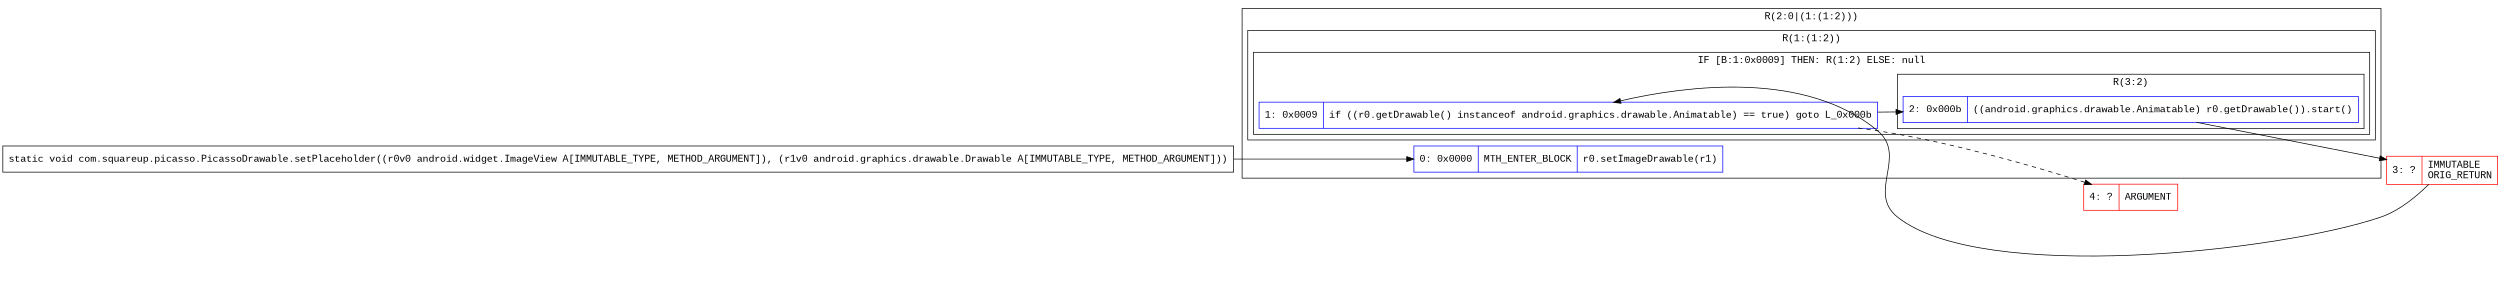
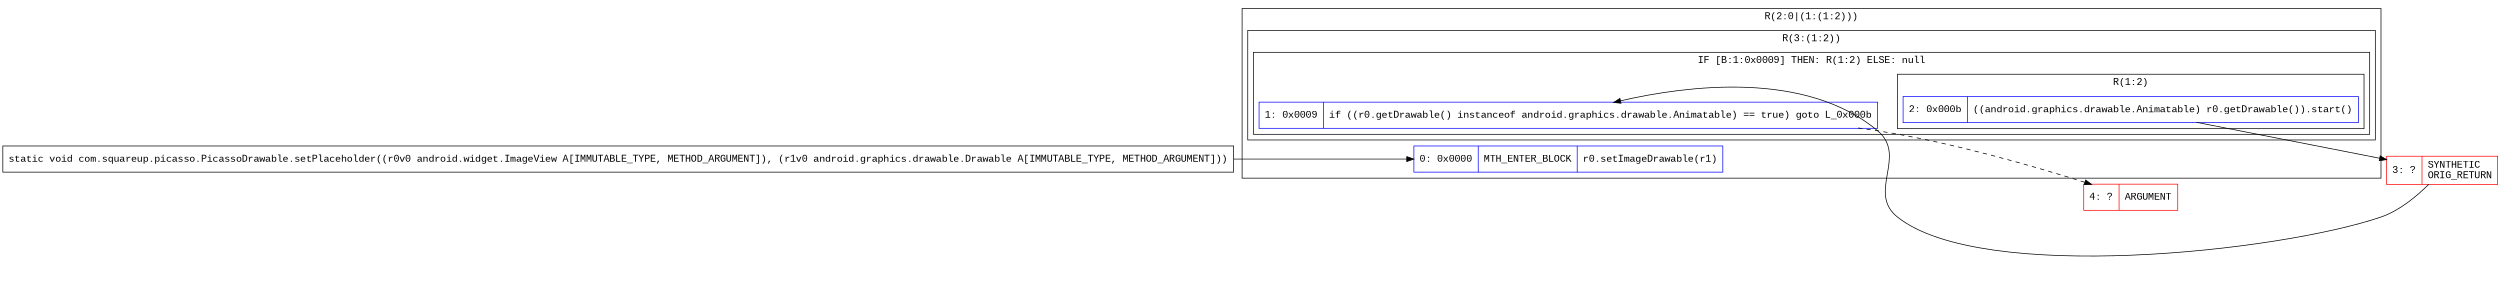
(1812, 39) -> (1812, 39)
(2131, 82) -> (2131, 82)
(1887, 112) -> none
(2454, 165) -> (2454, 165)
